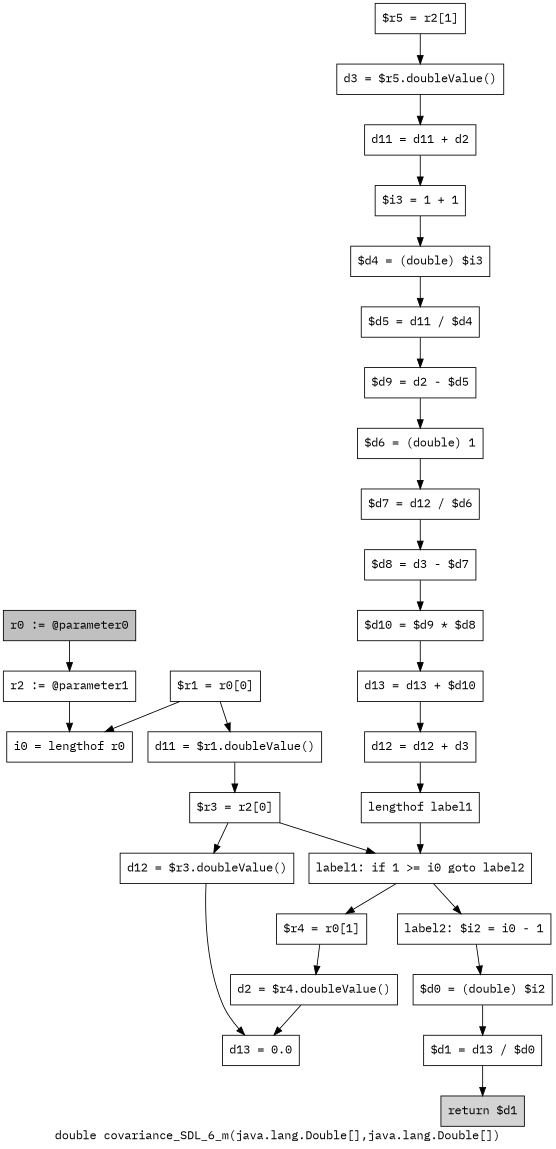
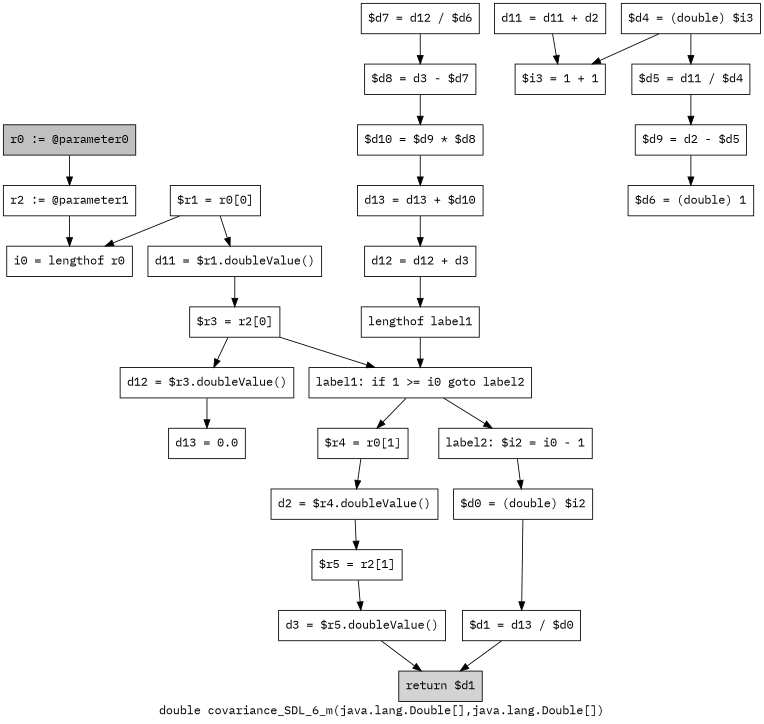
(420, 105) -> (398, 653)
(420, 227) -> (629, 47)
(420, 470) -> none
(290, 1017) -> (356, 530)
